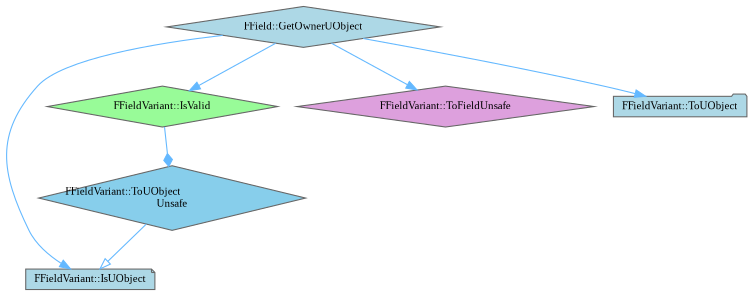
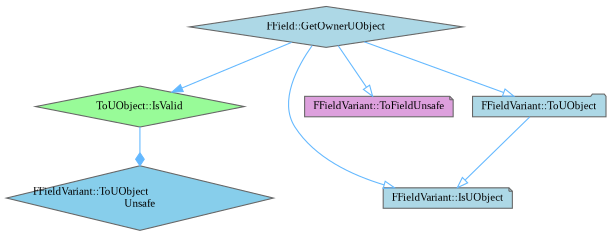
(370, 64) -> (352, 66)
(500, 64) -> (434, 67)
(35, 90) -> (301, 135)
(162, 107) -> (140, 107)
(446, 107) -> (379, 107)
(127, 243) -> (498, 148)
